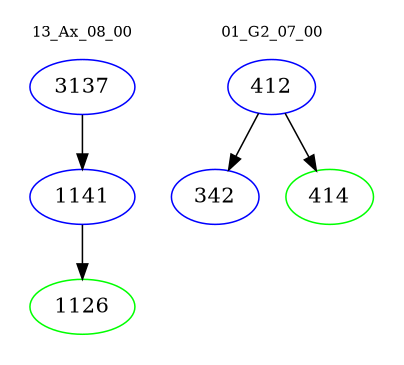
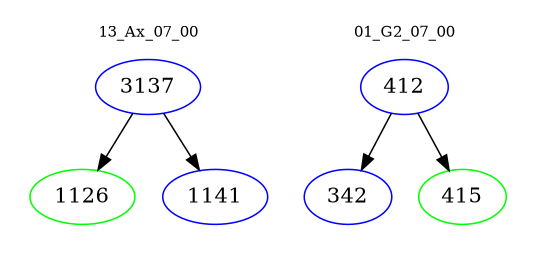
(82, 33) -> (149, 33)
(330, 197) -> (462, 197)
(82, 244) -> (119, 135)
